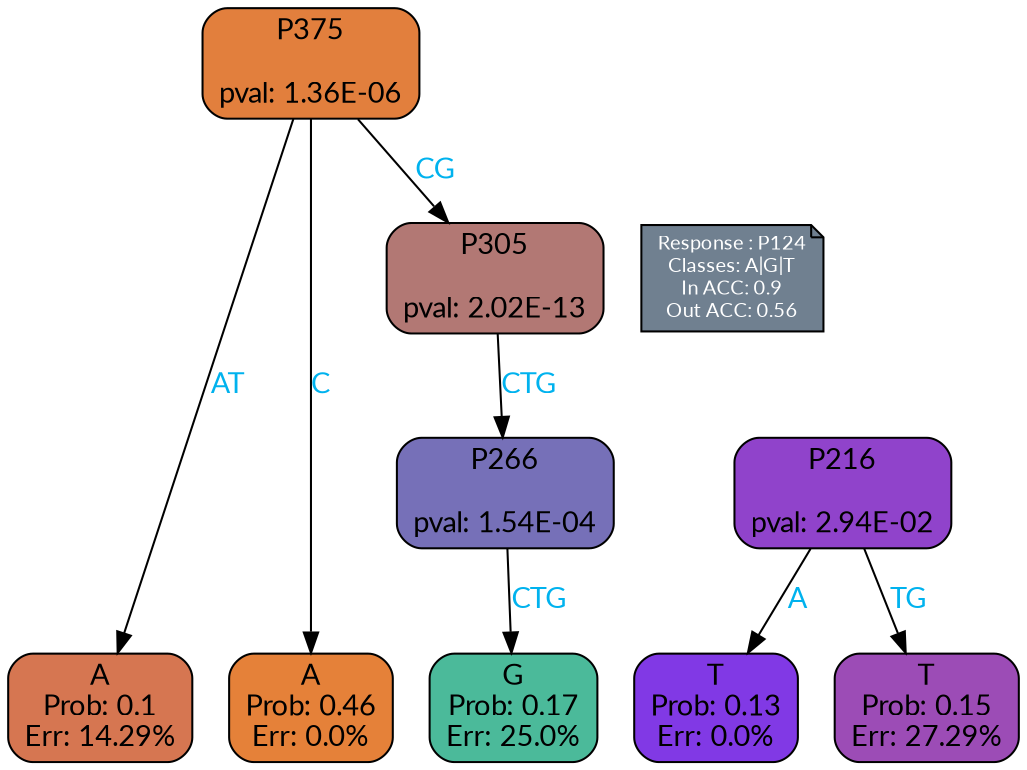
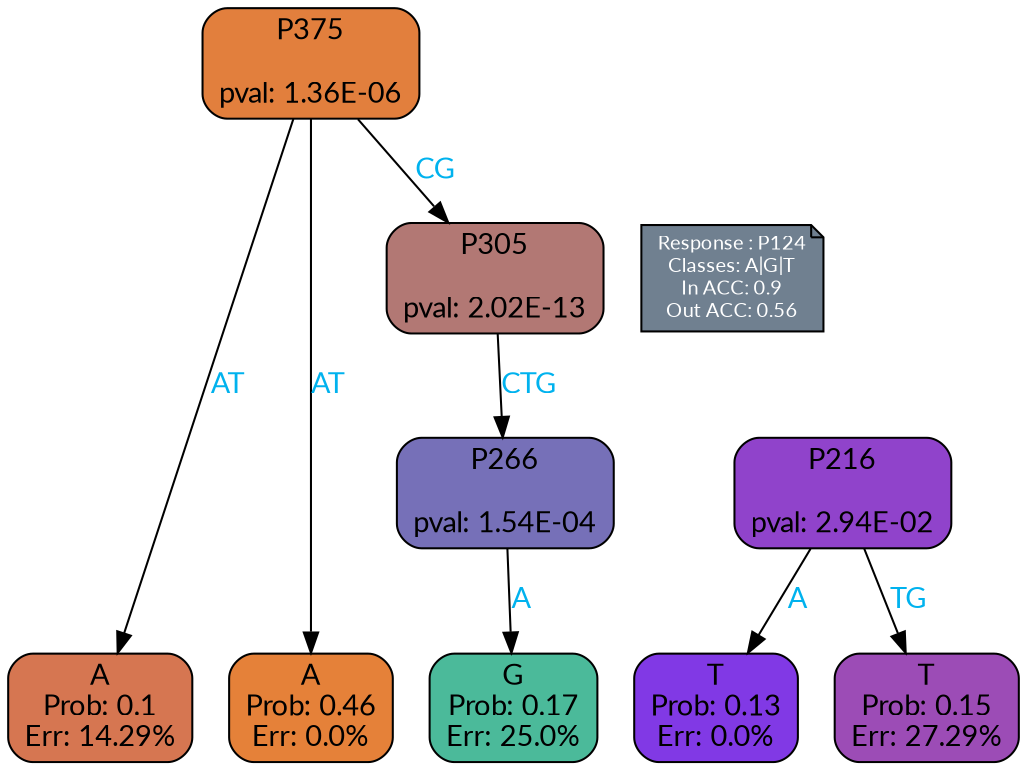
(321, 386) -> (328, 386)
(540, 600) -> (522, 600)
